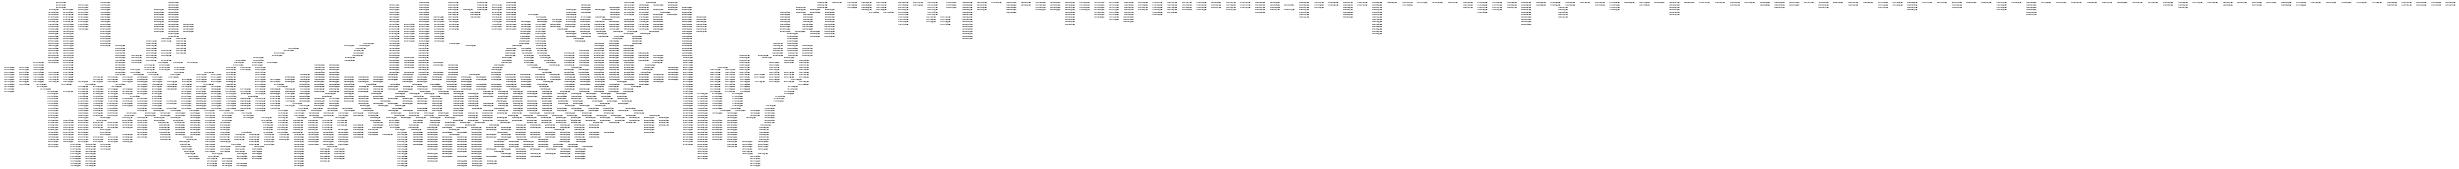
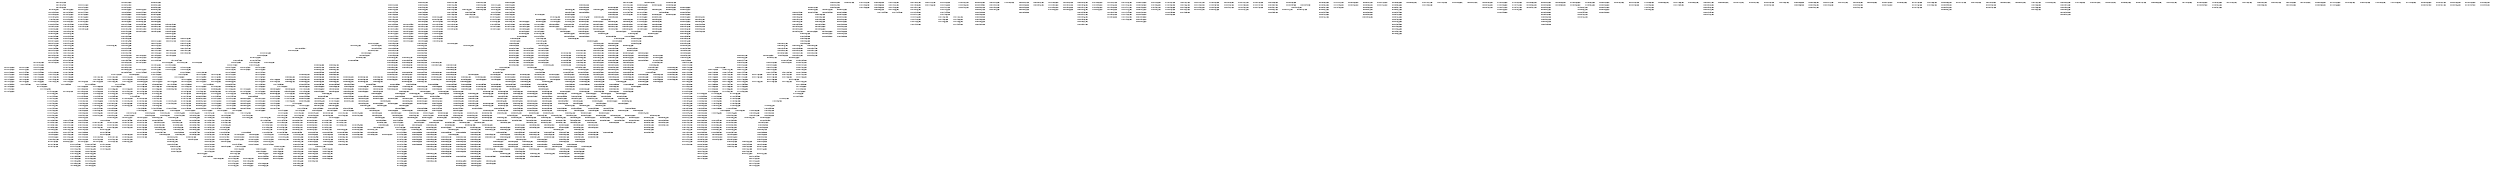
(967, 15) -> none
